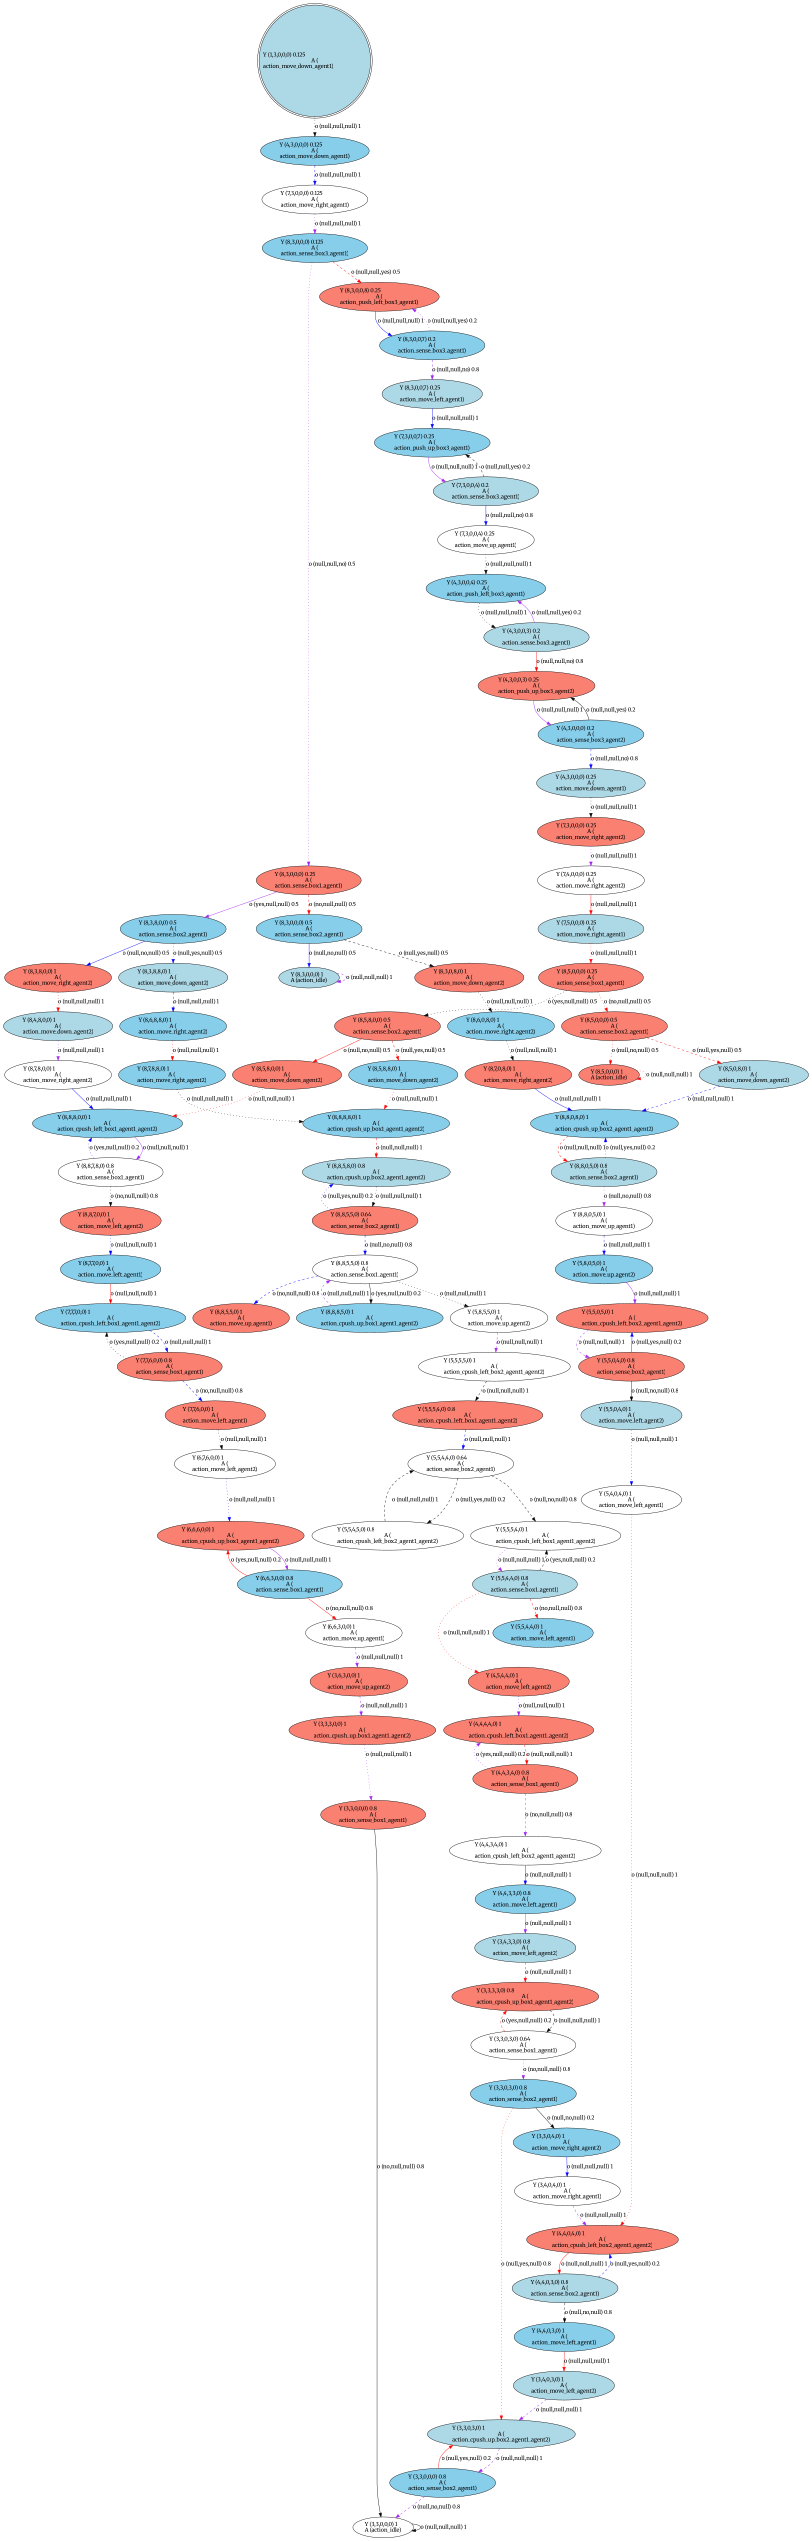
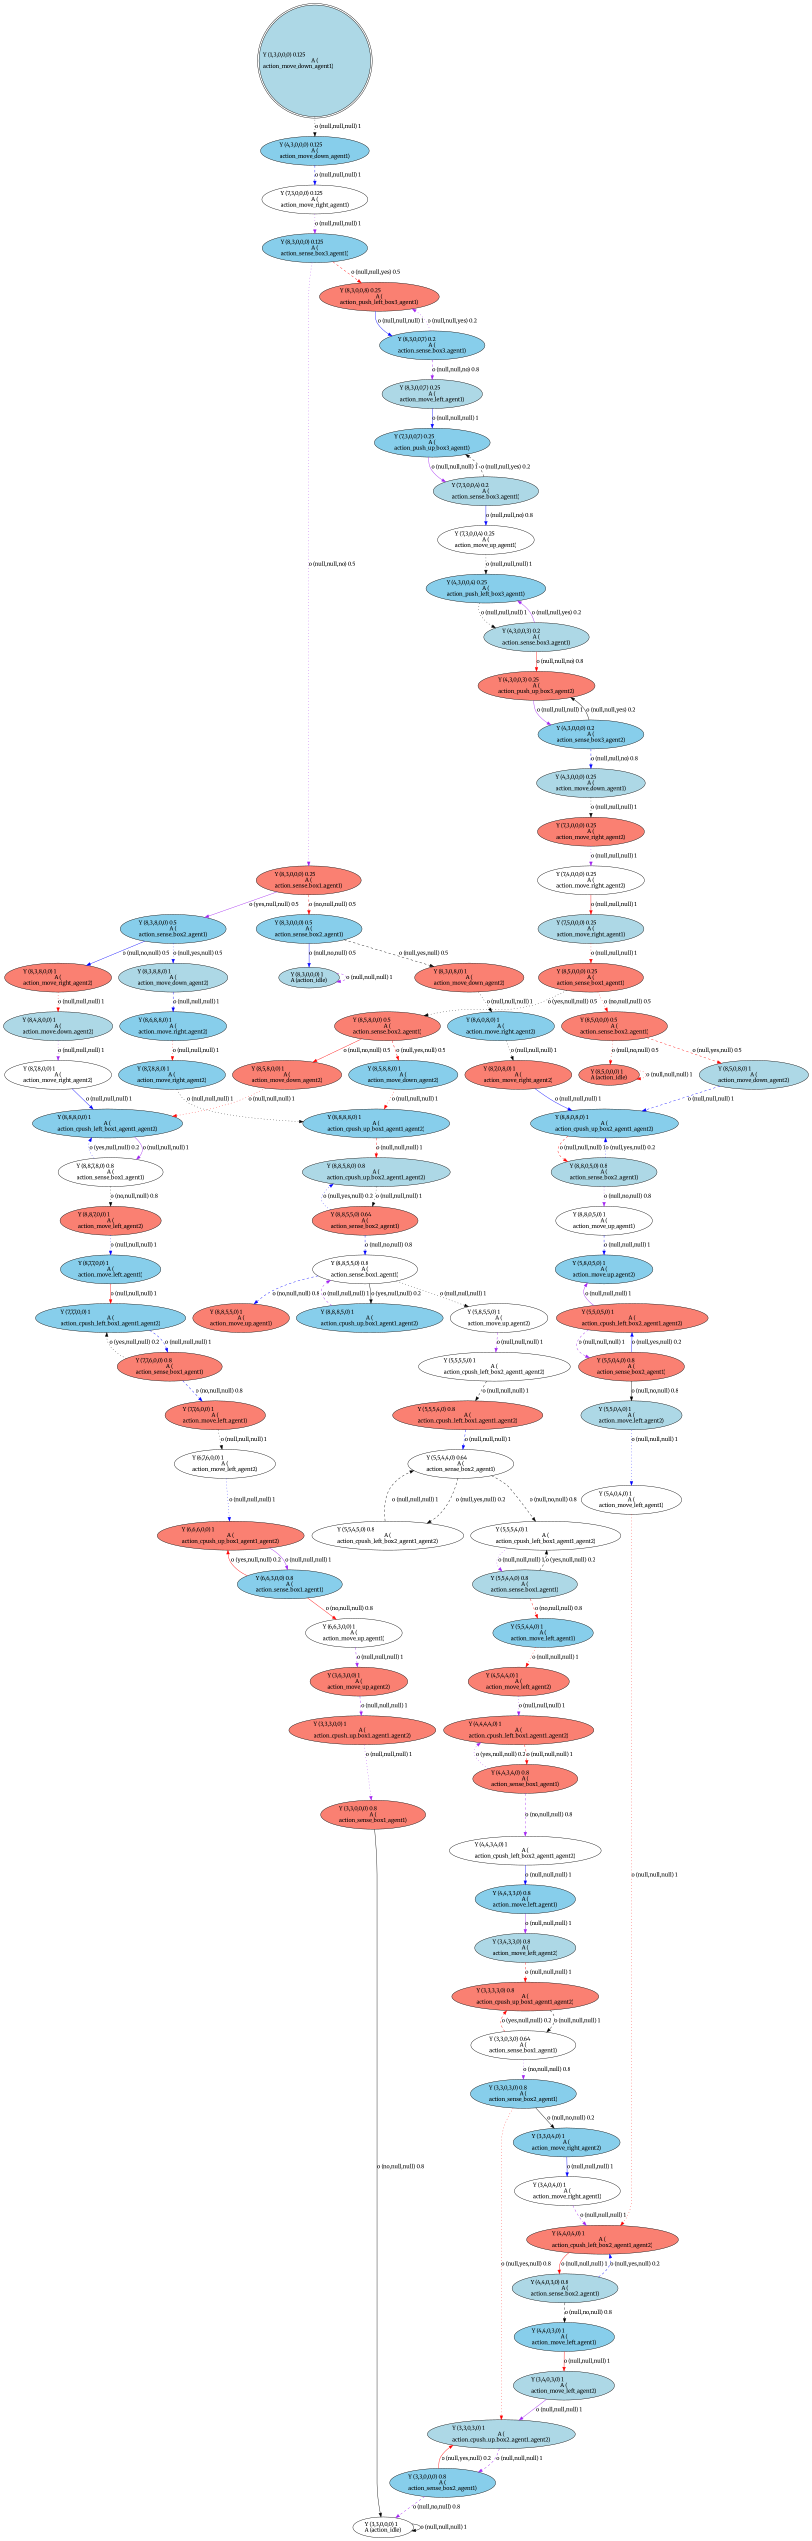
(632, 1290) -> (586, 1297)
(438, 1630) -> (532, 1655)
(534, 2409) -> (534, 2409)
